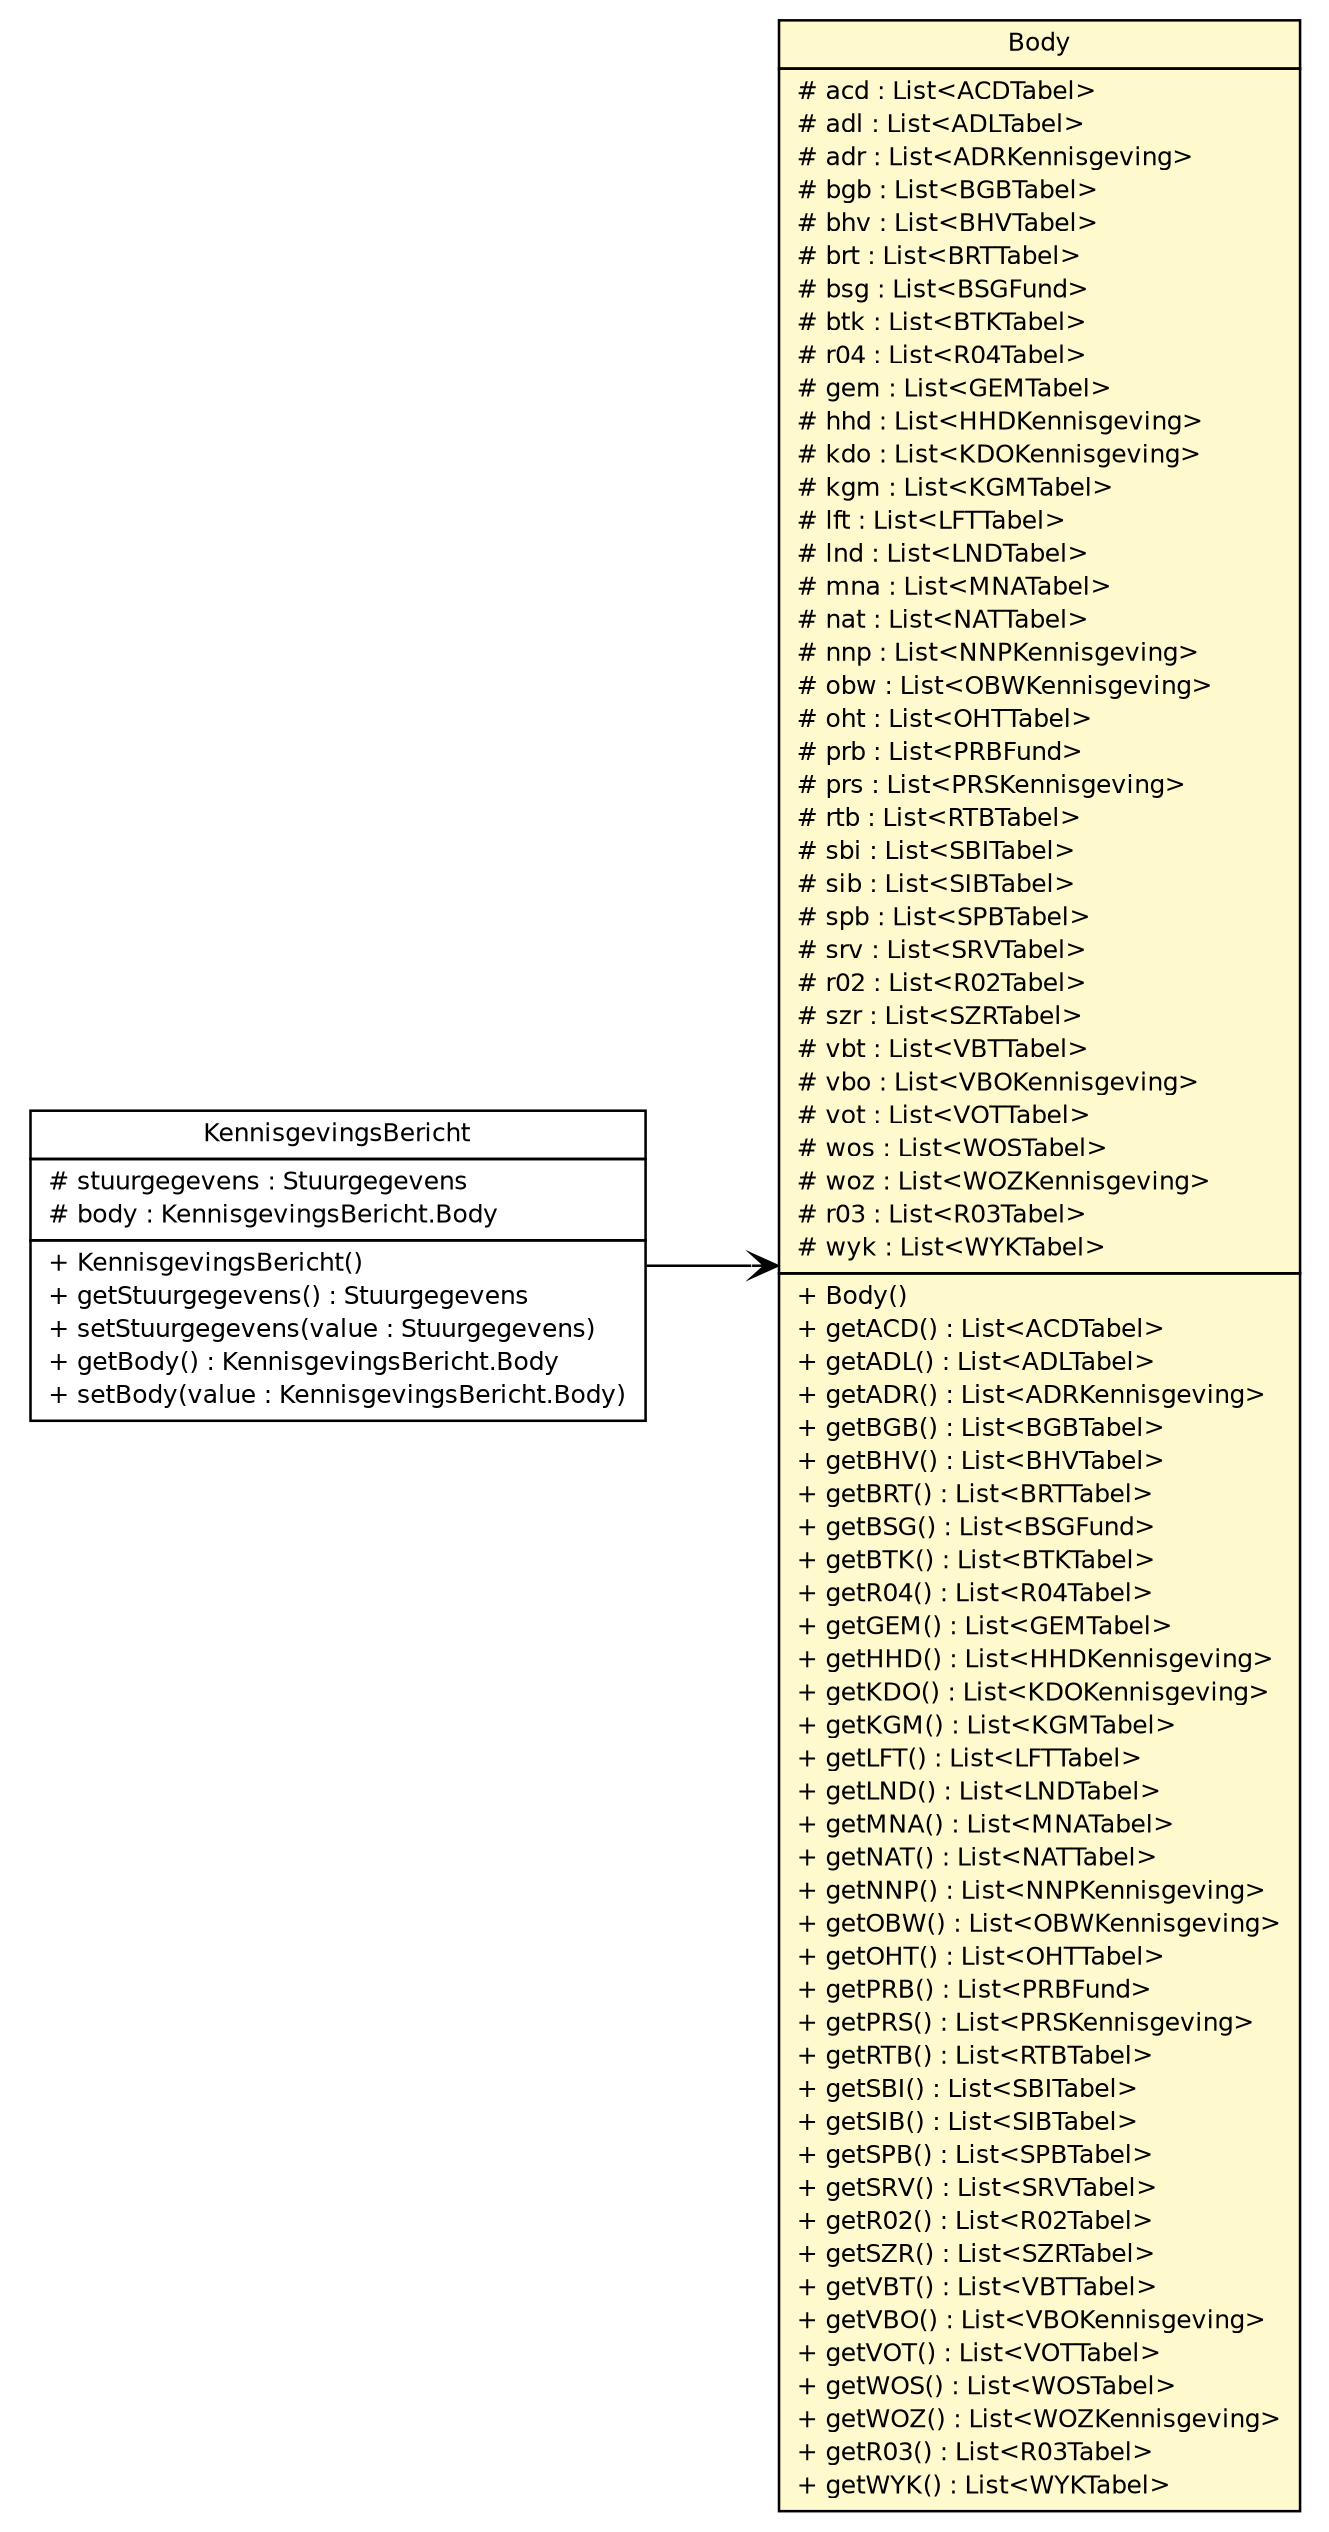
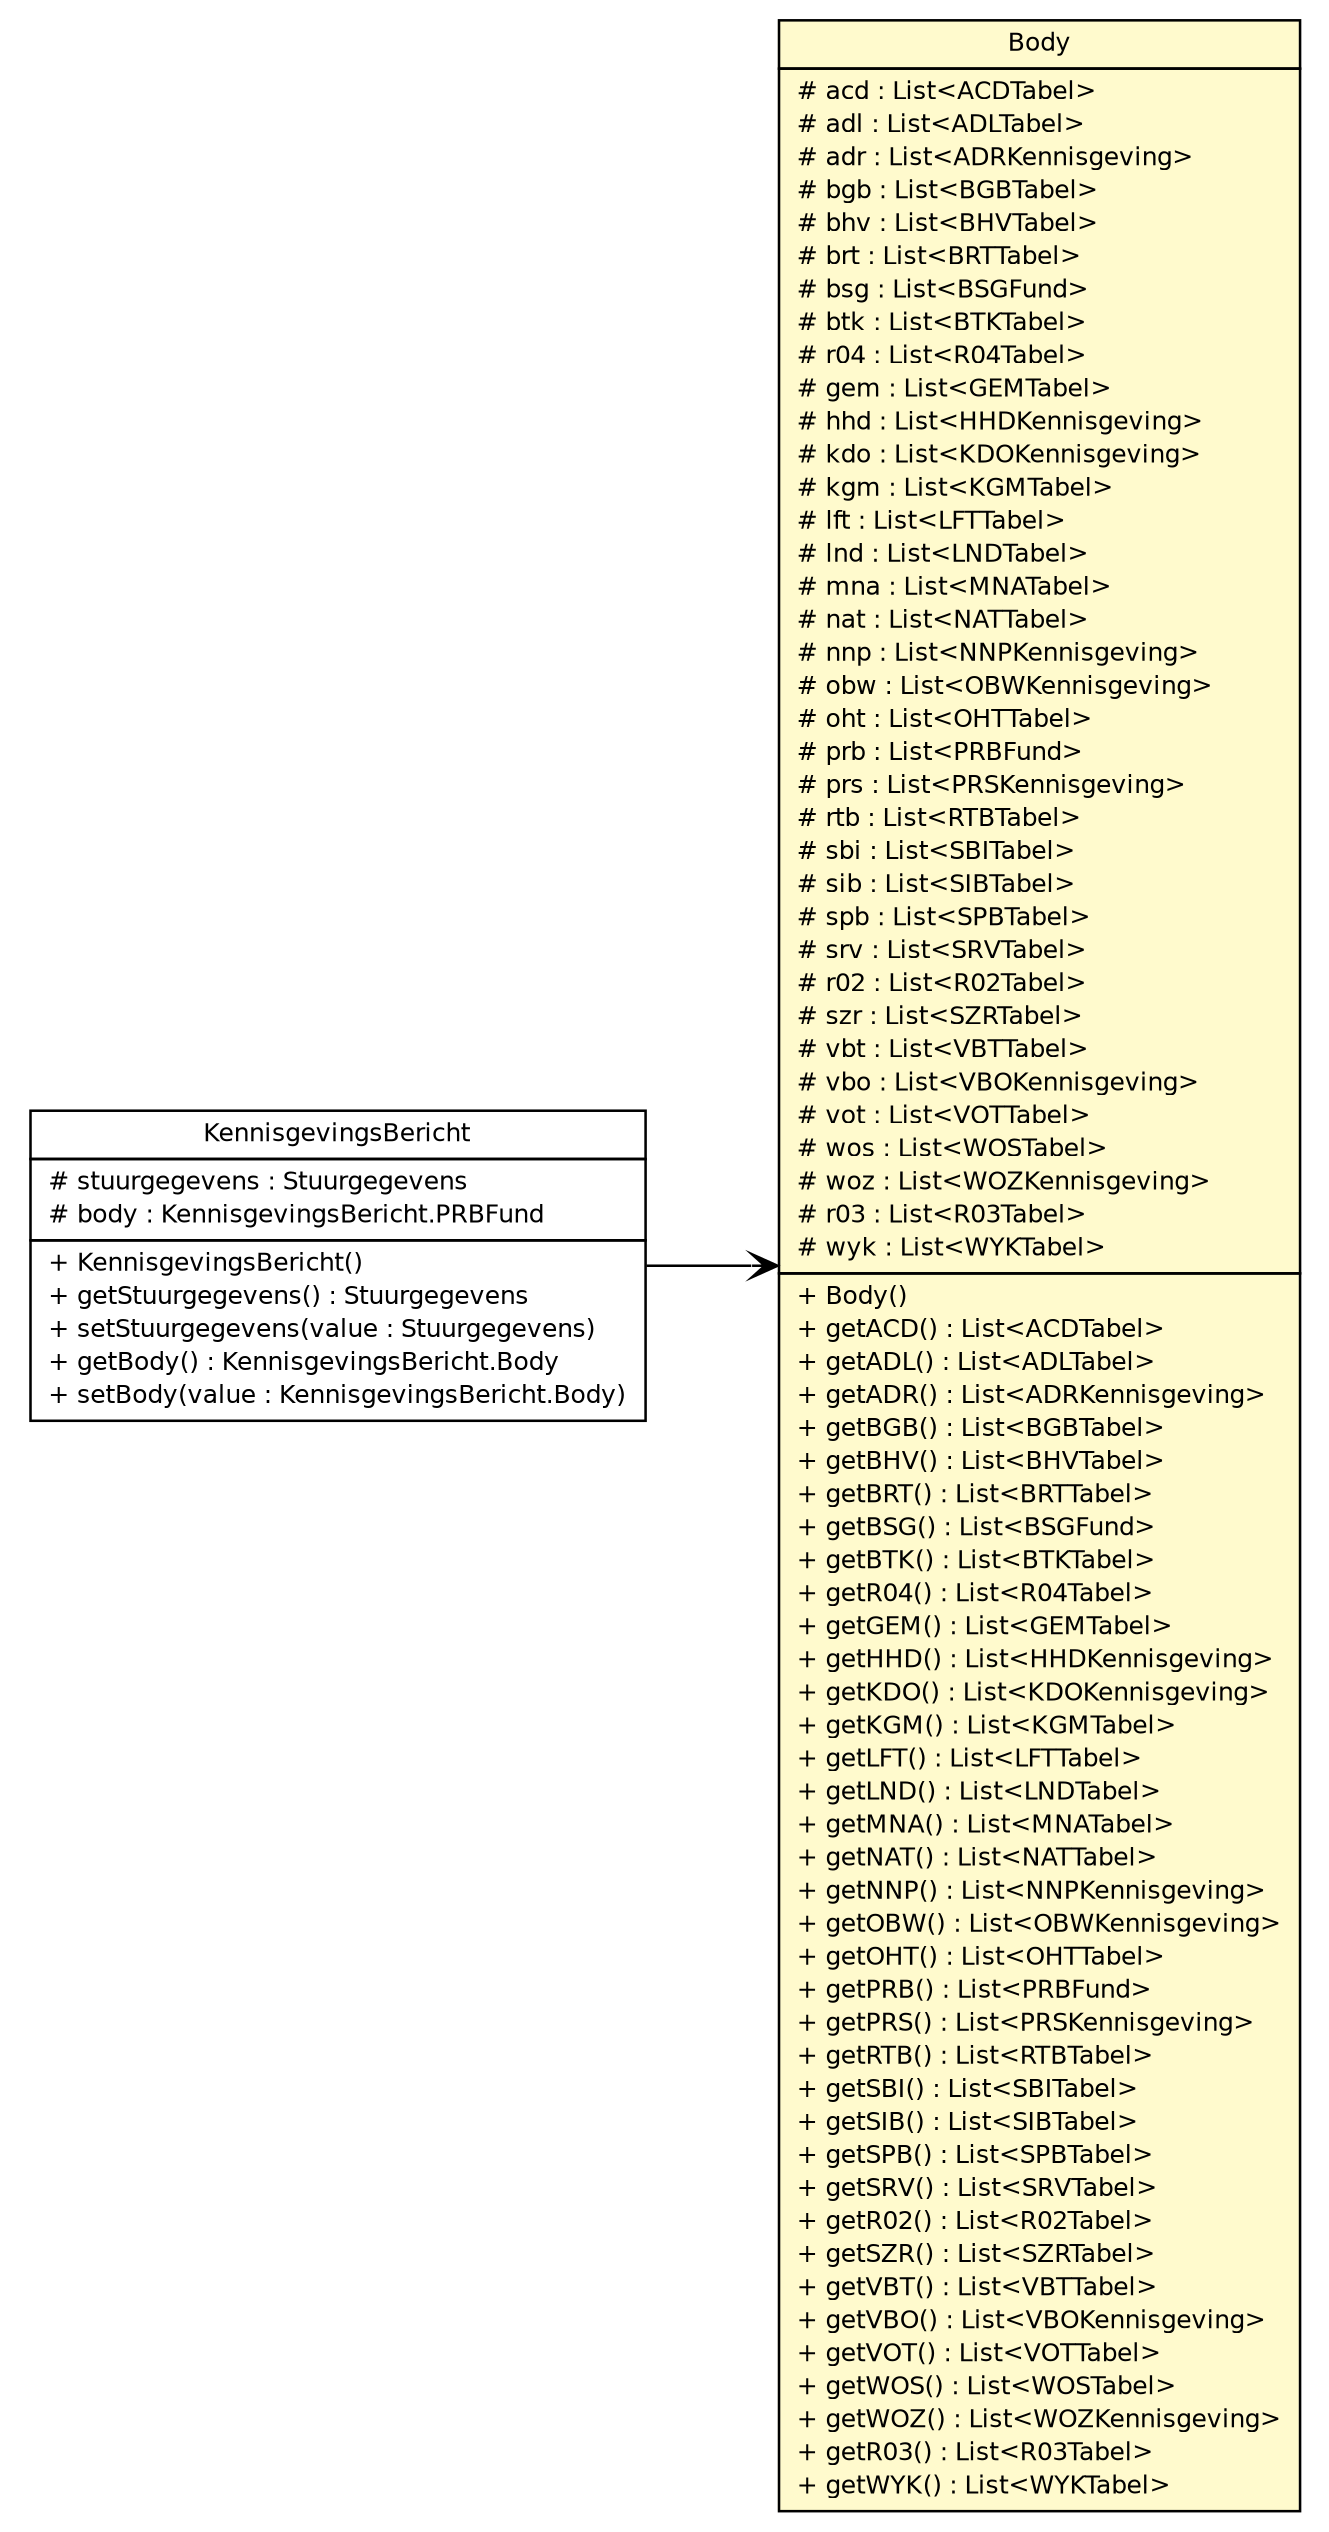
(274, 1215) -> (297, 1215)
